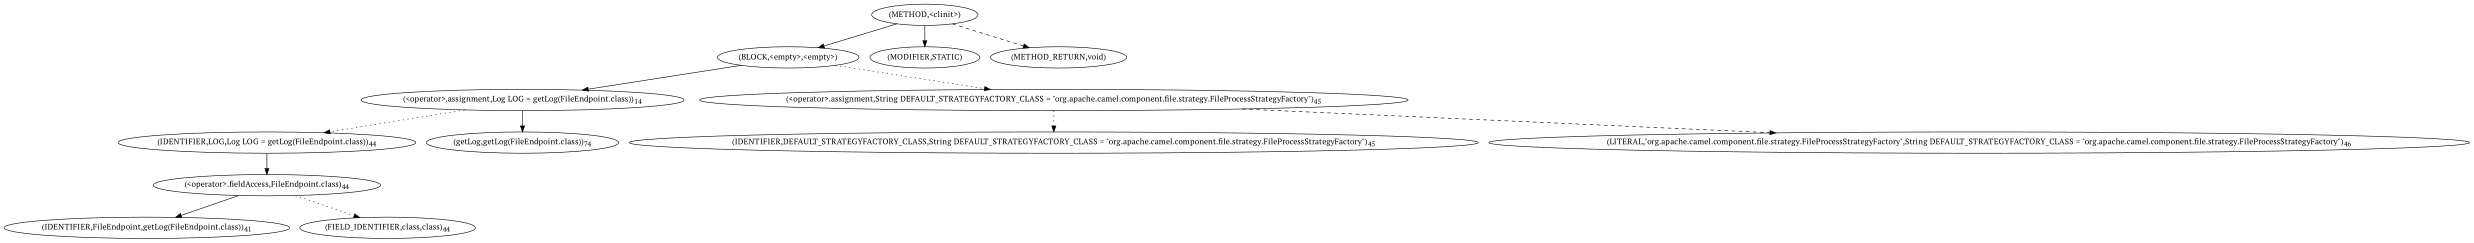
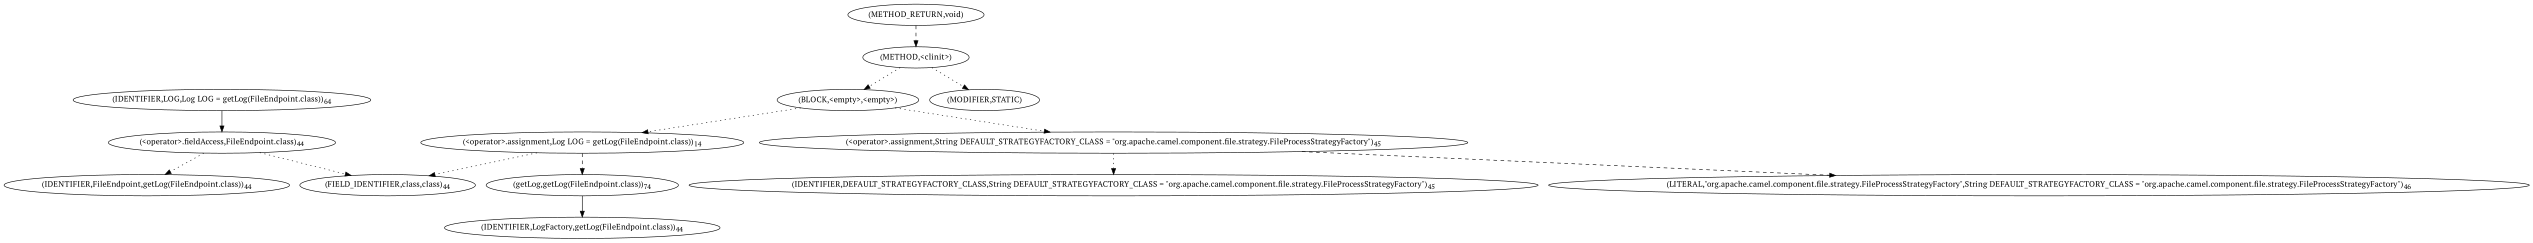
(925, 33) -> (948, 77)
(861, 35) -> (885, 77)
(988, 35) -> (916, 33)
(665, 77) -> (724, 120)
(523, 118) -> (582, 161)
(397, 121) -> (486, 164)
(373, 142) -> (328, 99)
(210, 205) -> (187, 162)
(248, 227) -> (248, 184)
none -> (582, 228)
